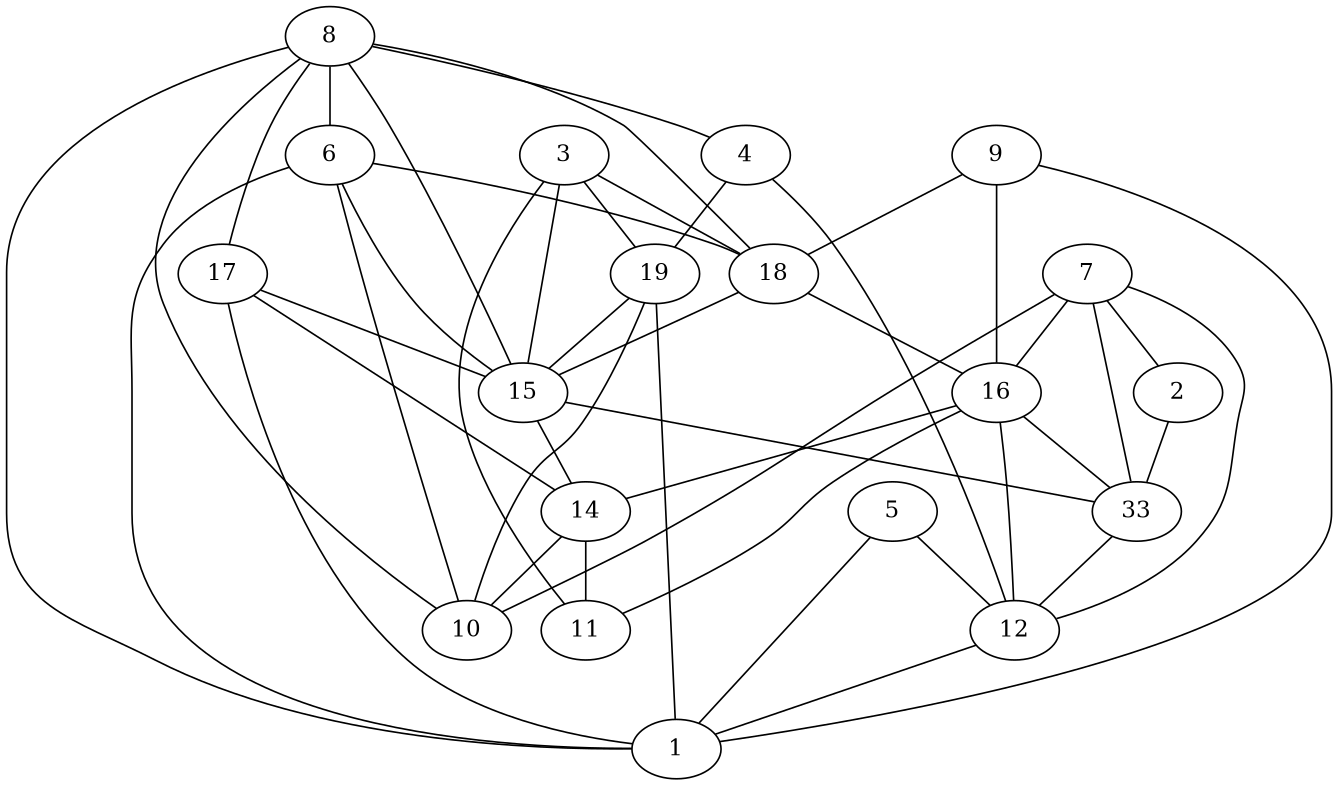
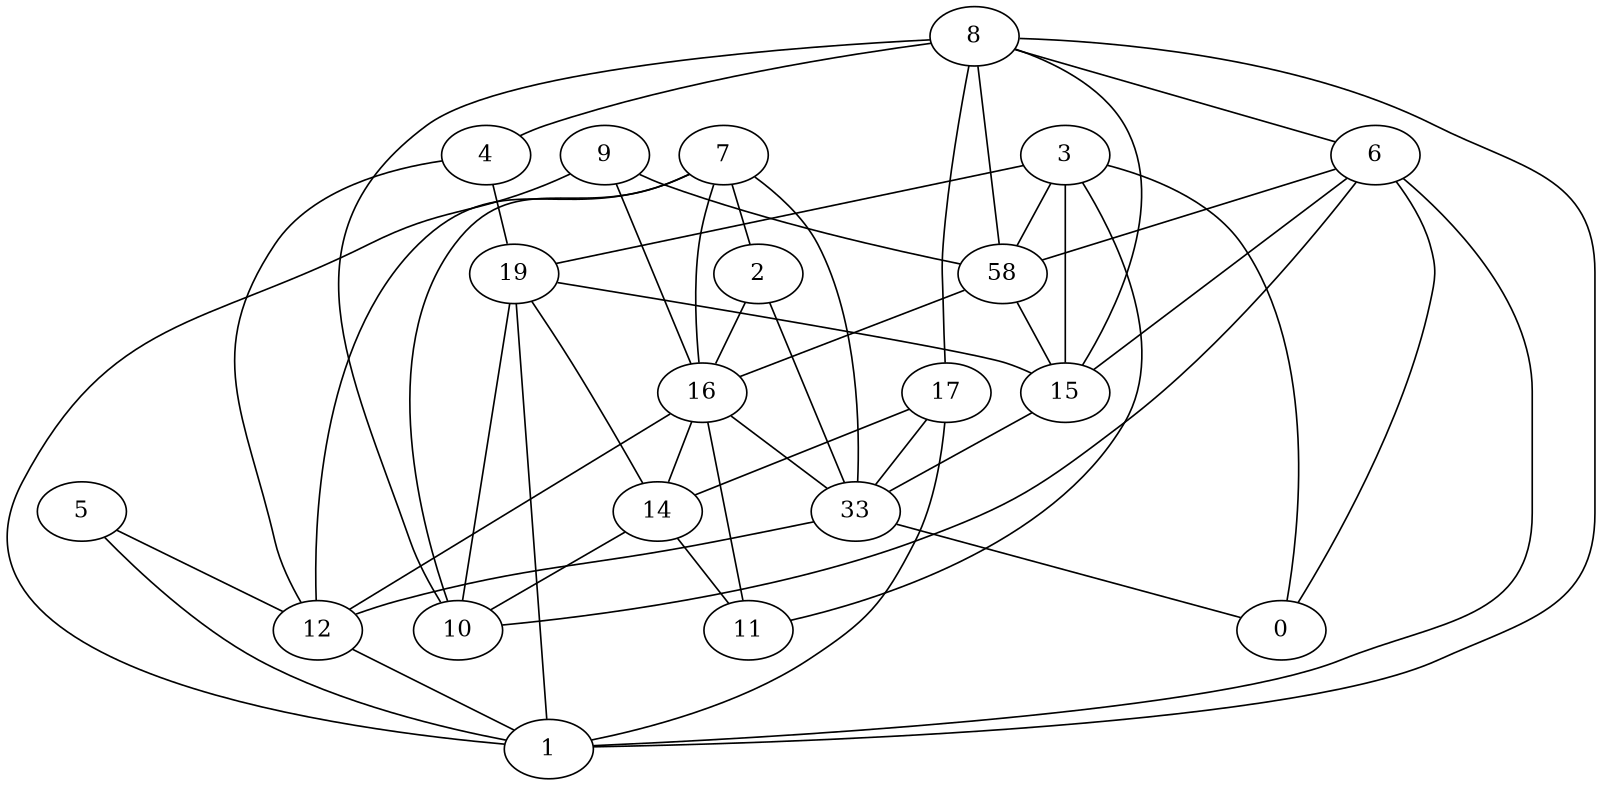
(774, 274) -> (1003, 274)
(362, 329) -> (901, 452)
none -> (730, 333)
(559, 461) -> (589, 391)
none -> (1281, 630)
